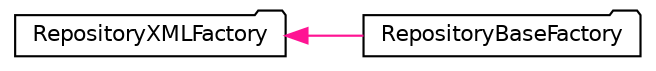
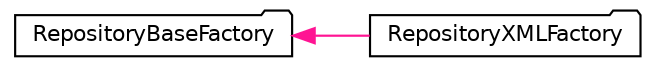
(336, 36) -> (342, 36)
